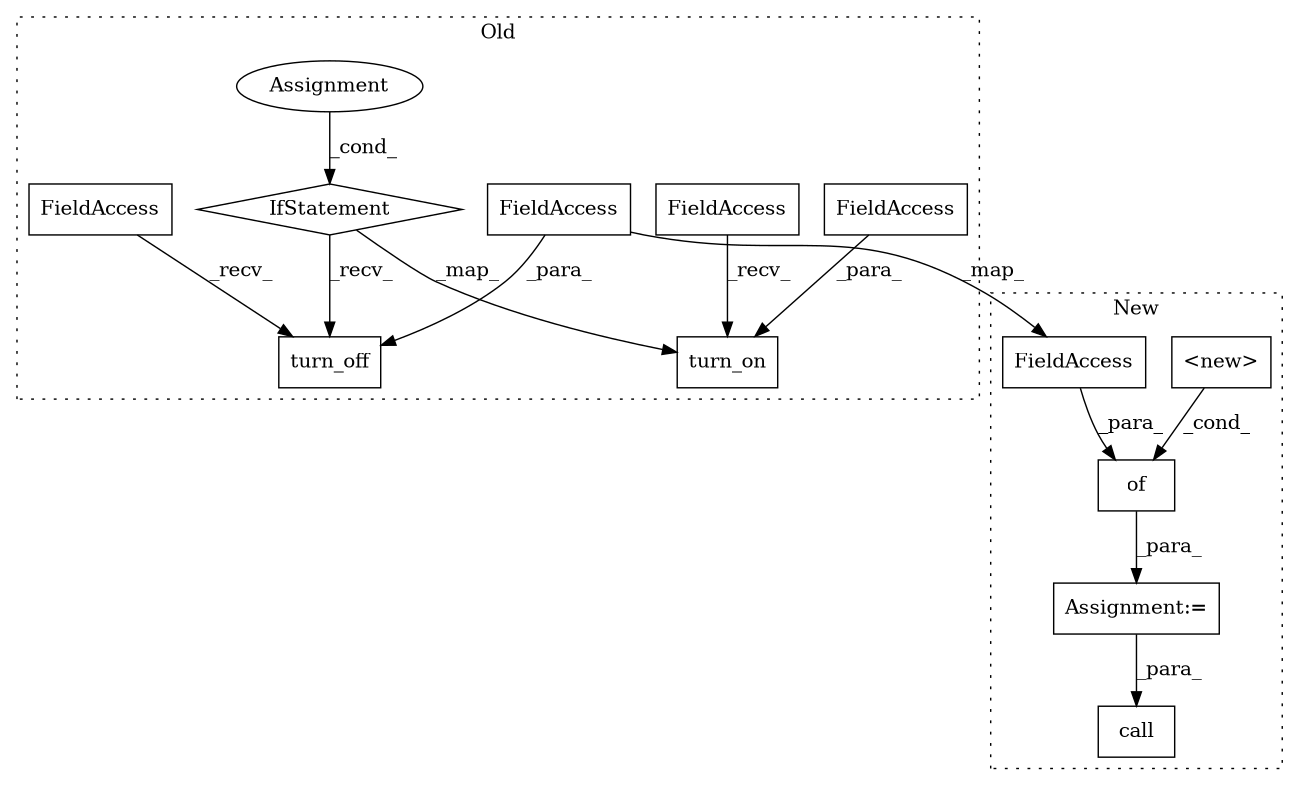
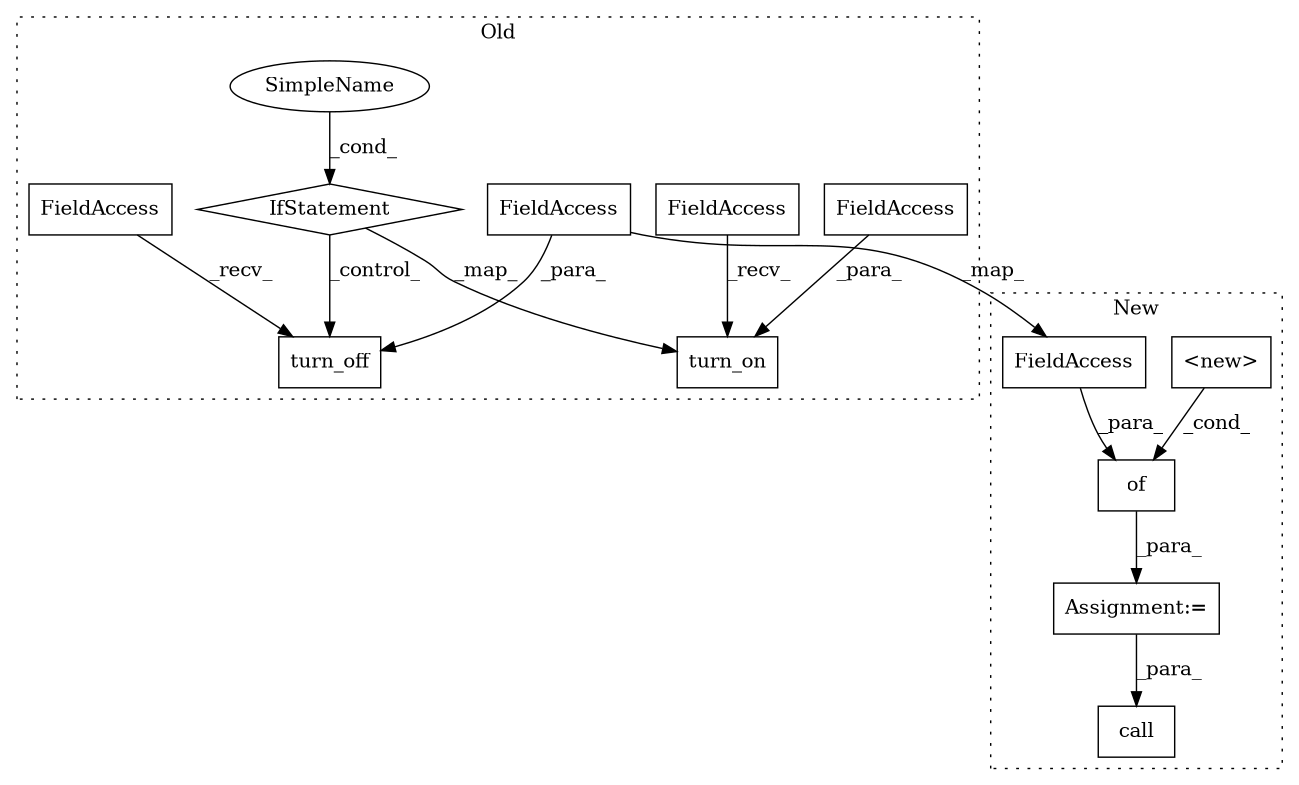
(330, 86) -> (330, 86)
(362, 271) -> (375, 271)
